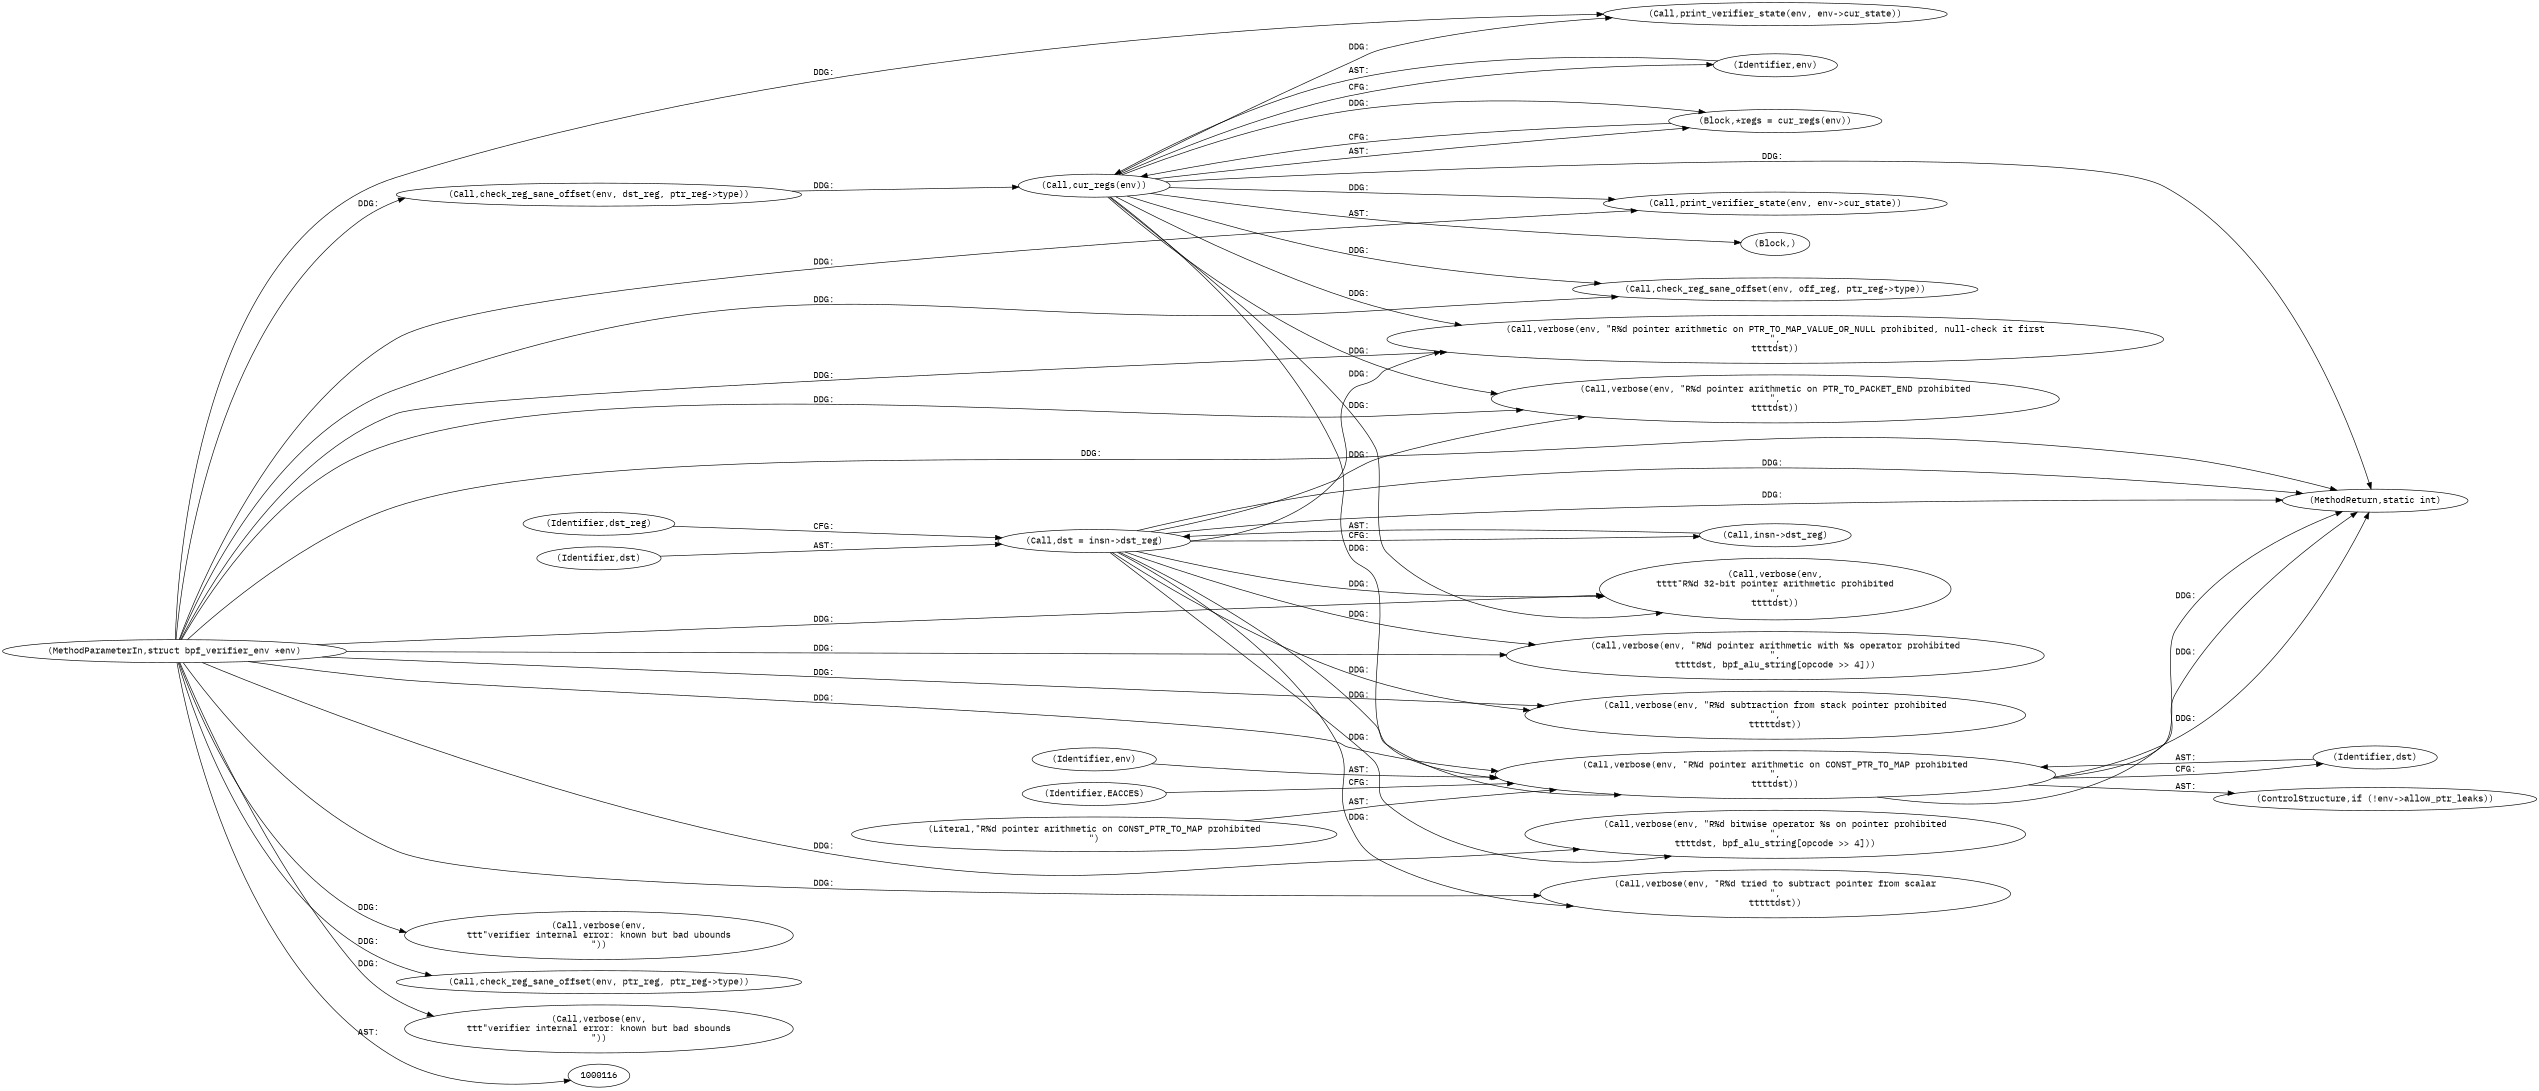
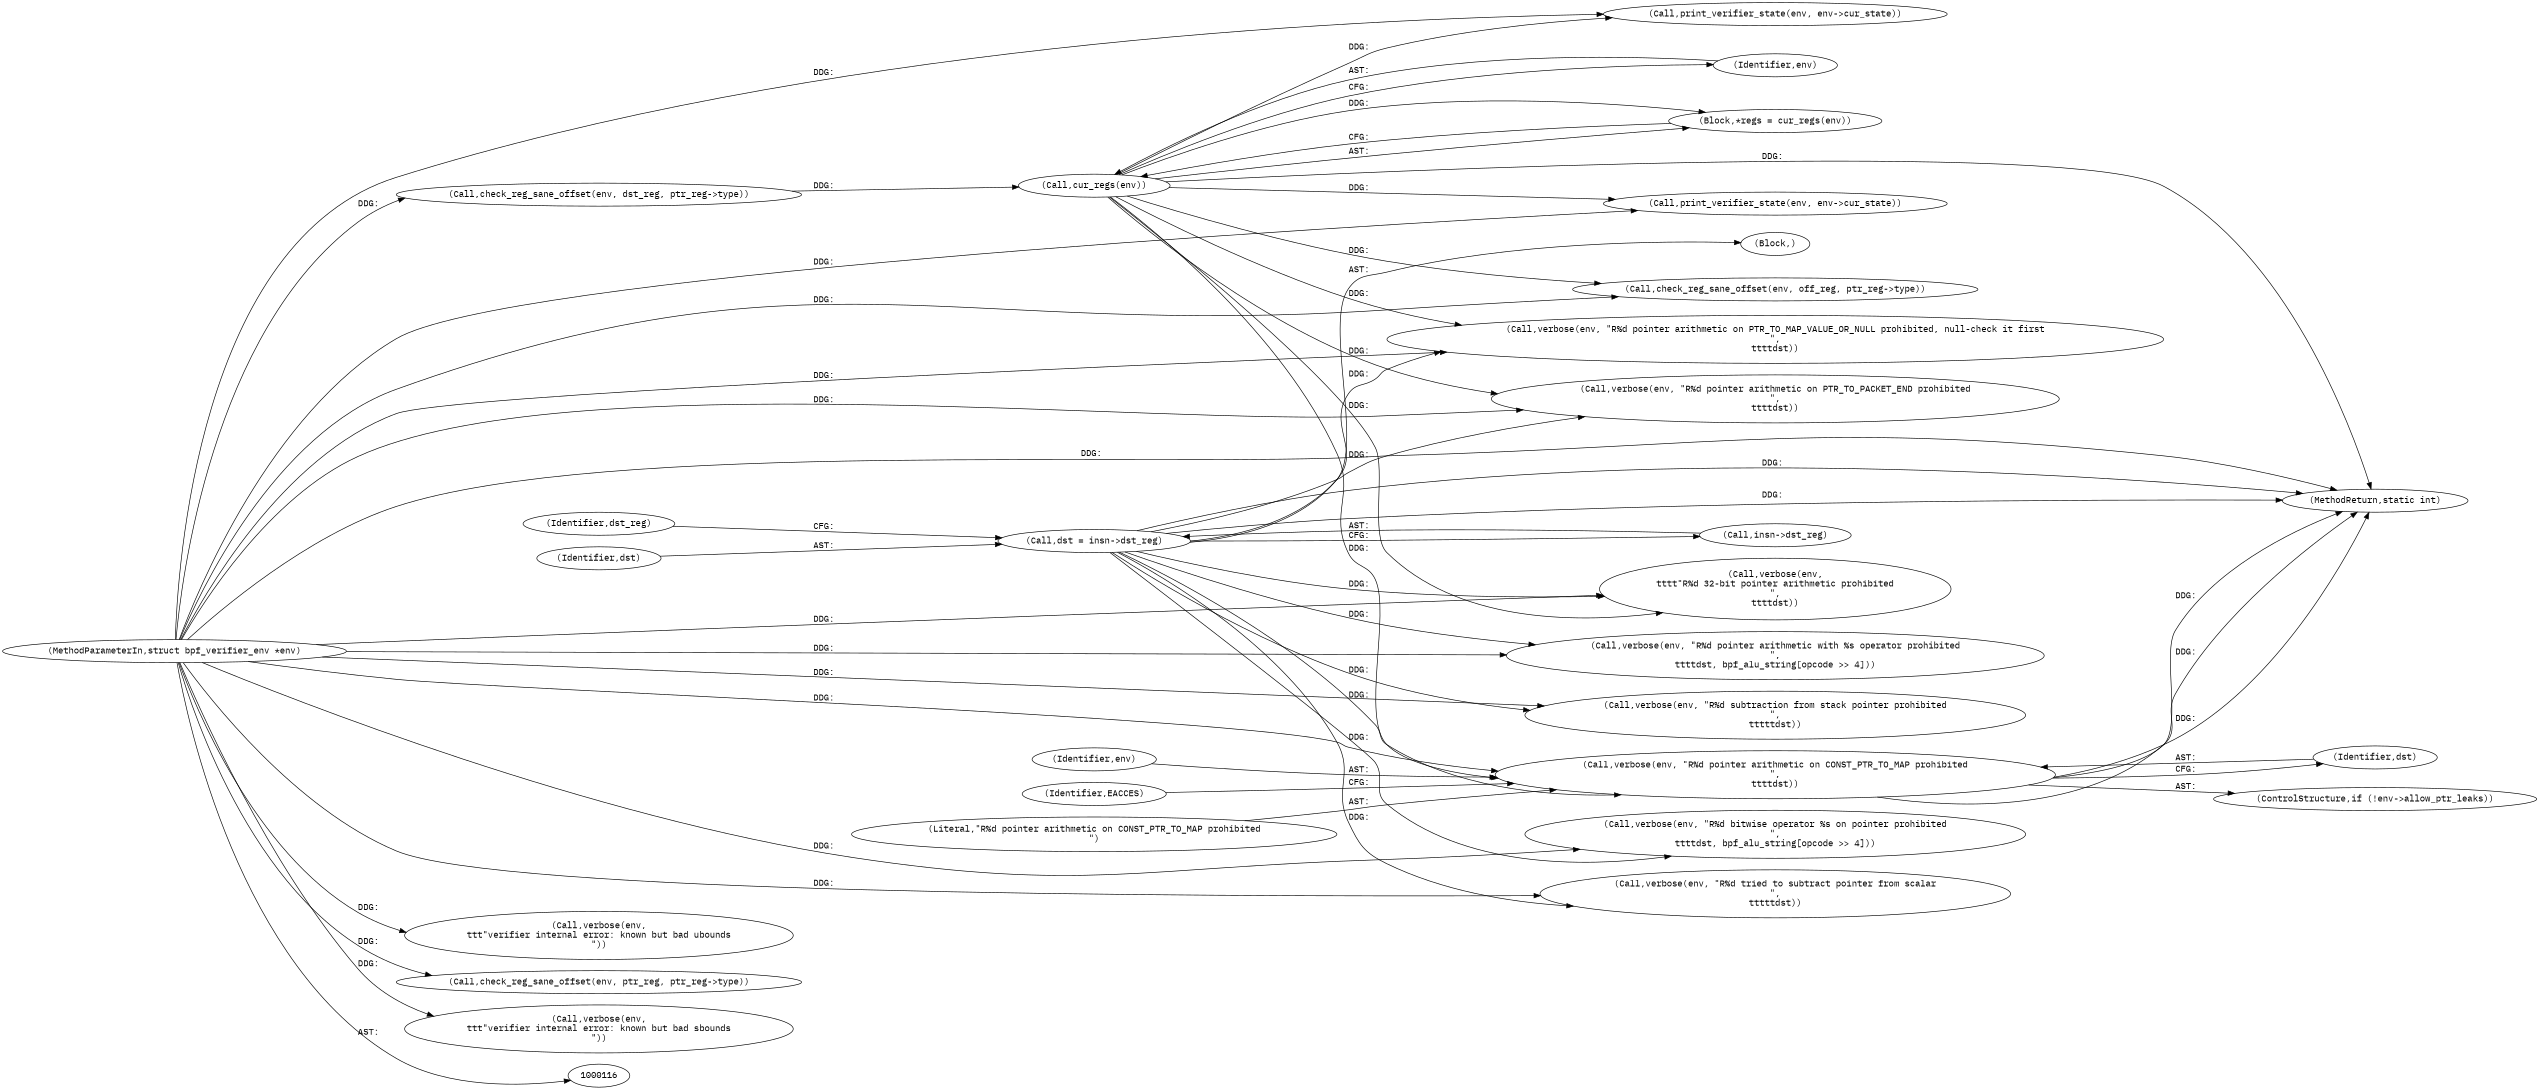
(1456, 227) -> (1362, 278)
